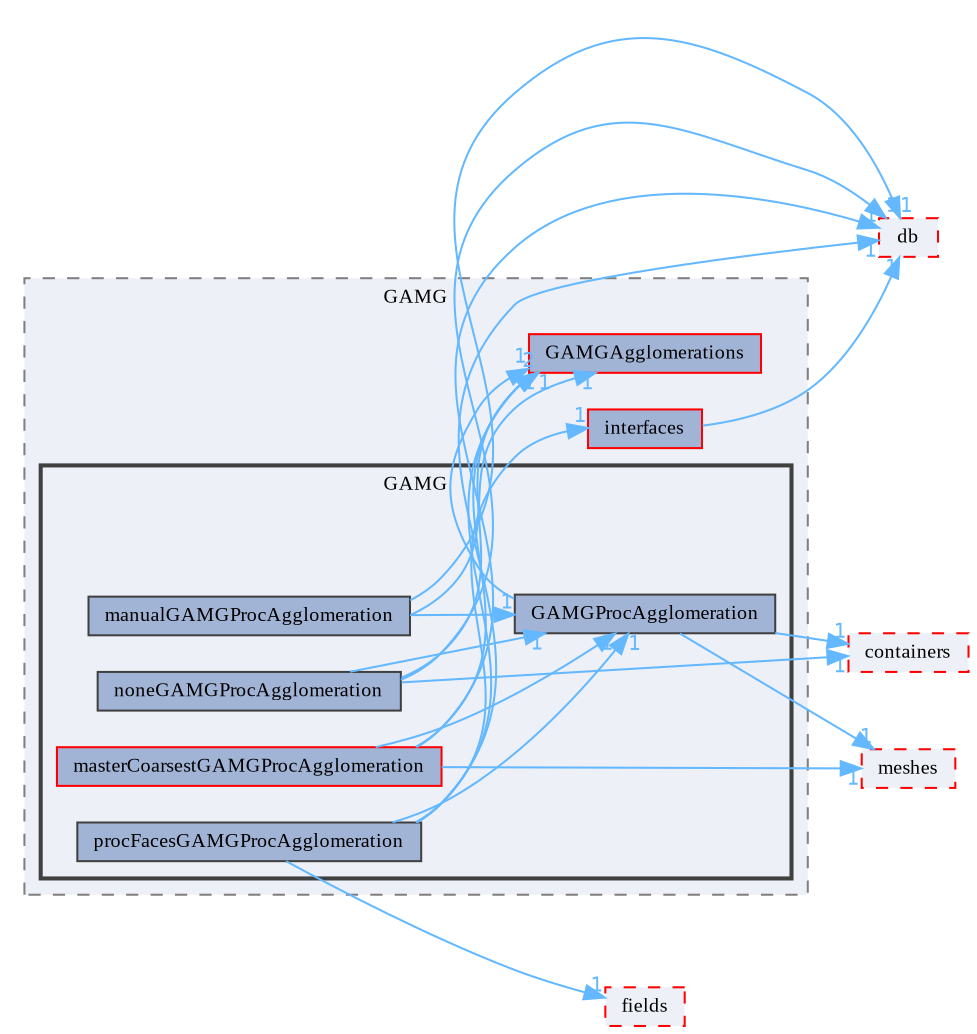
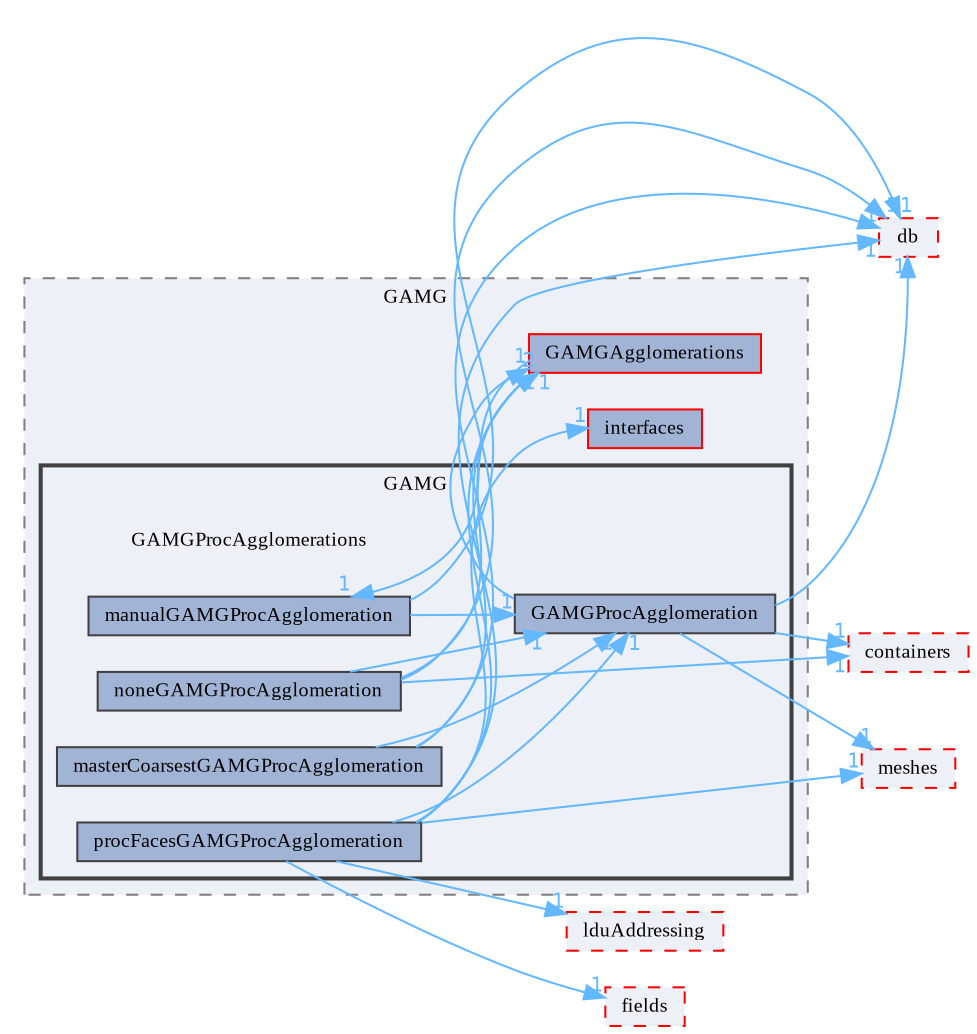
(824, 377) -> (882, 460)
(480, 487) -> (476, 496)
none -> (249, 541)
(249, 767) -> (249, 767)
(641, 768) -> (631, 799)
none -> (645, 931)
